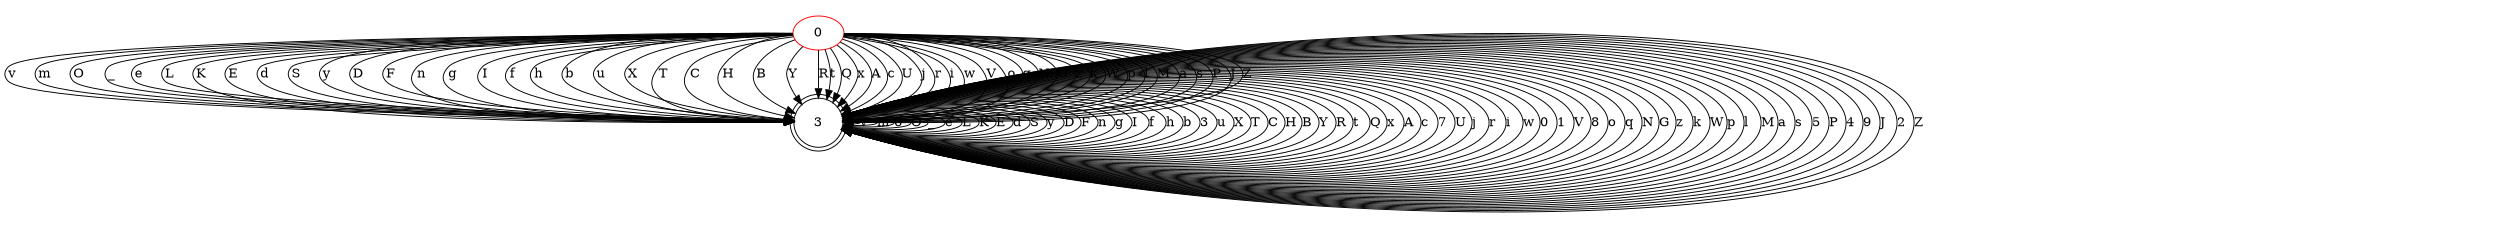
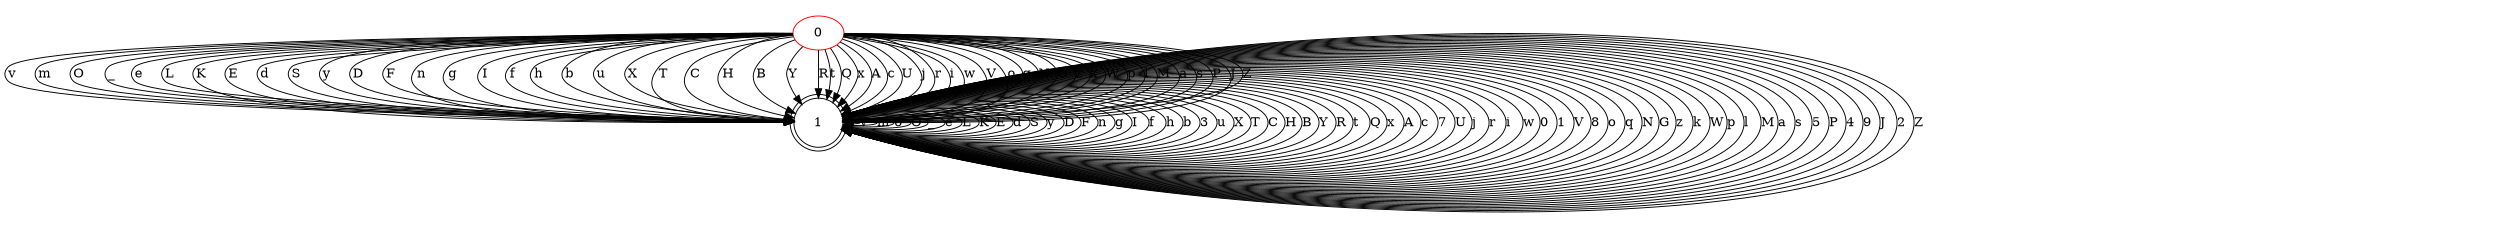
(818, 123) -> (818, 123)
